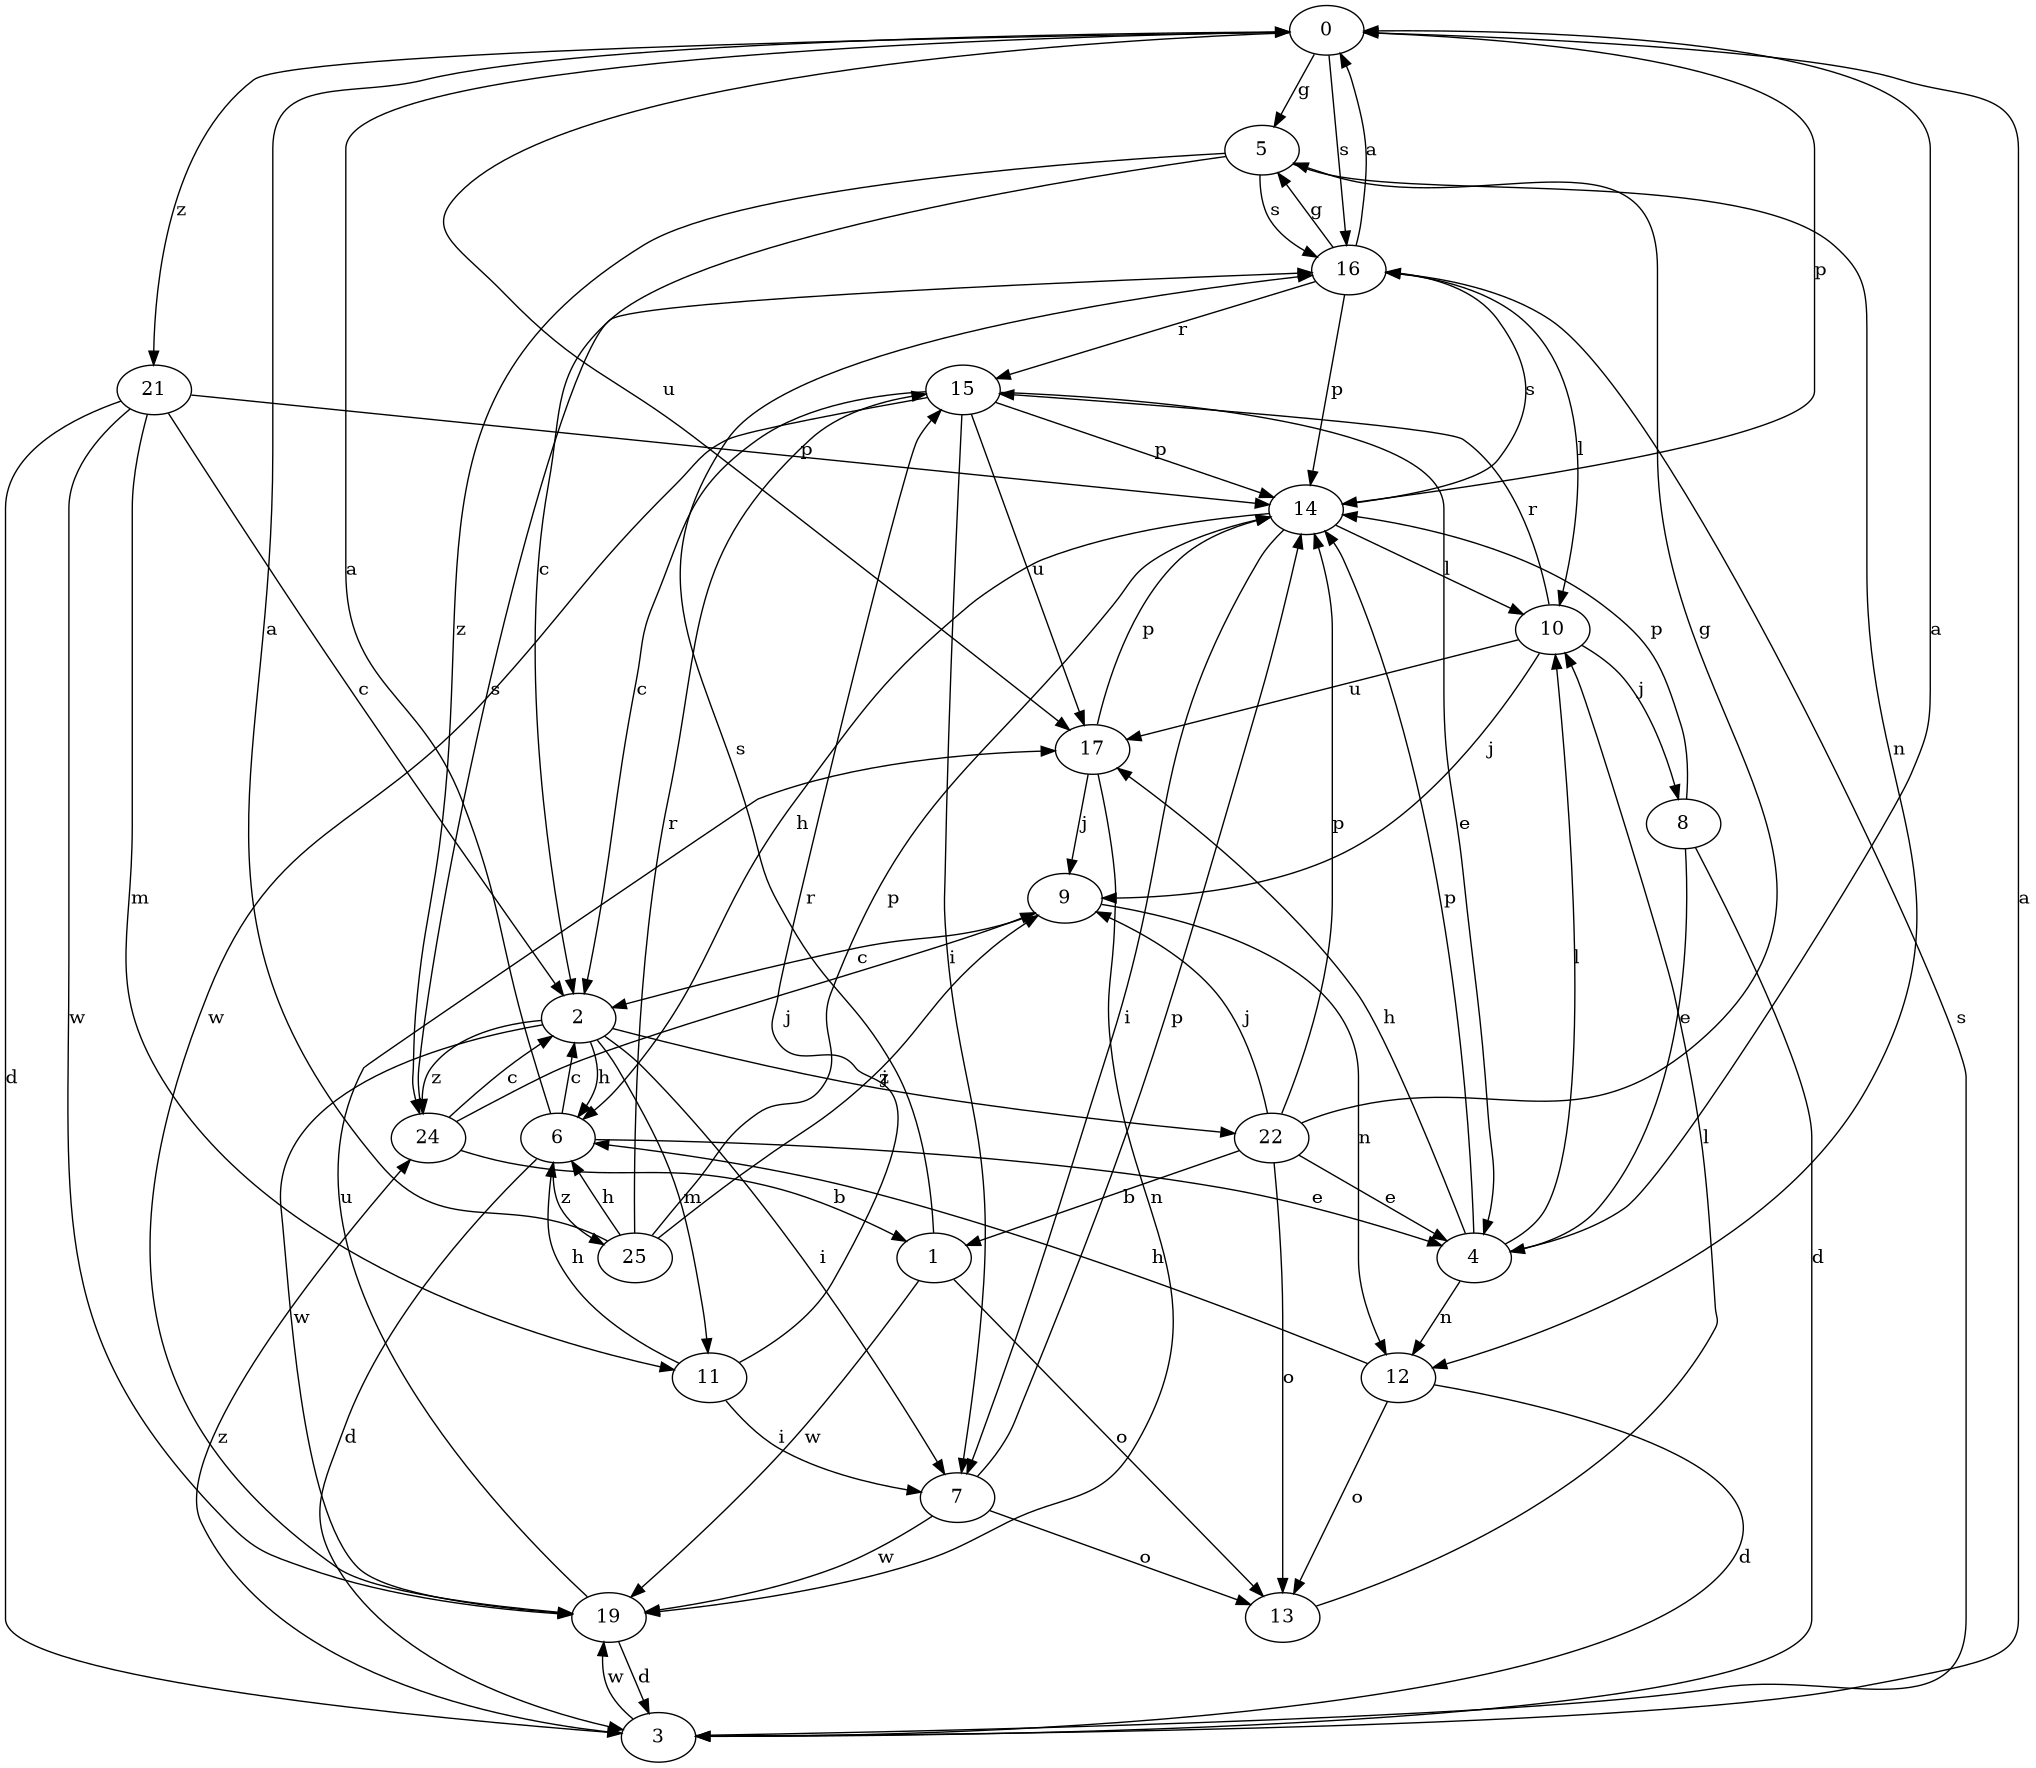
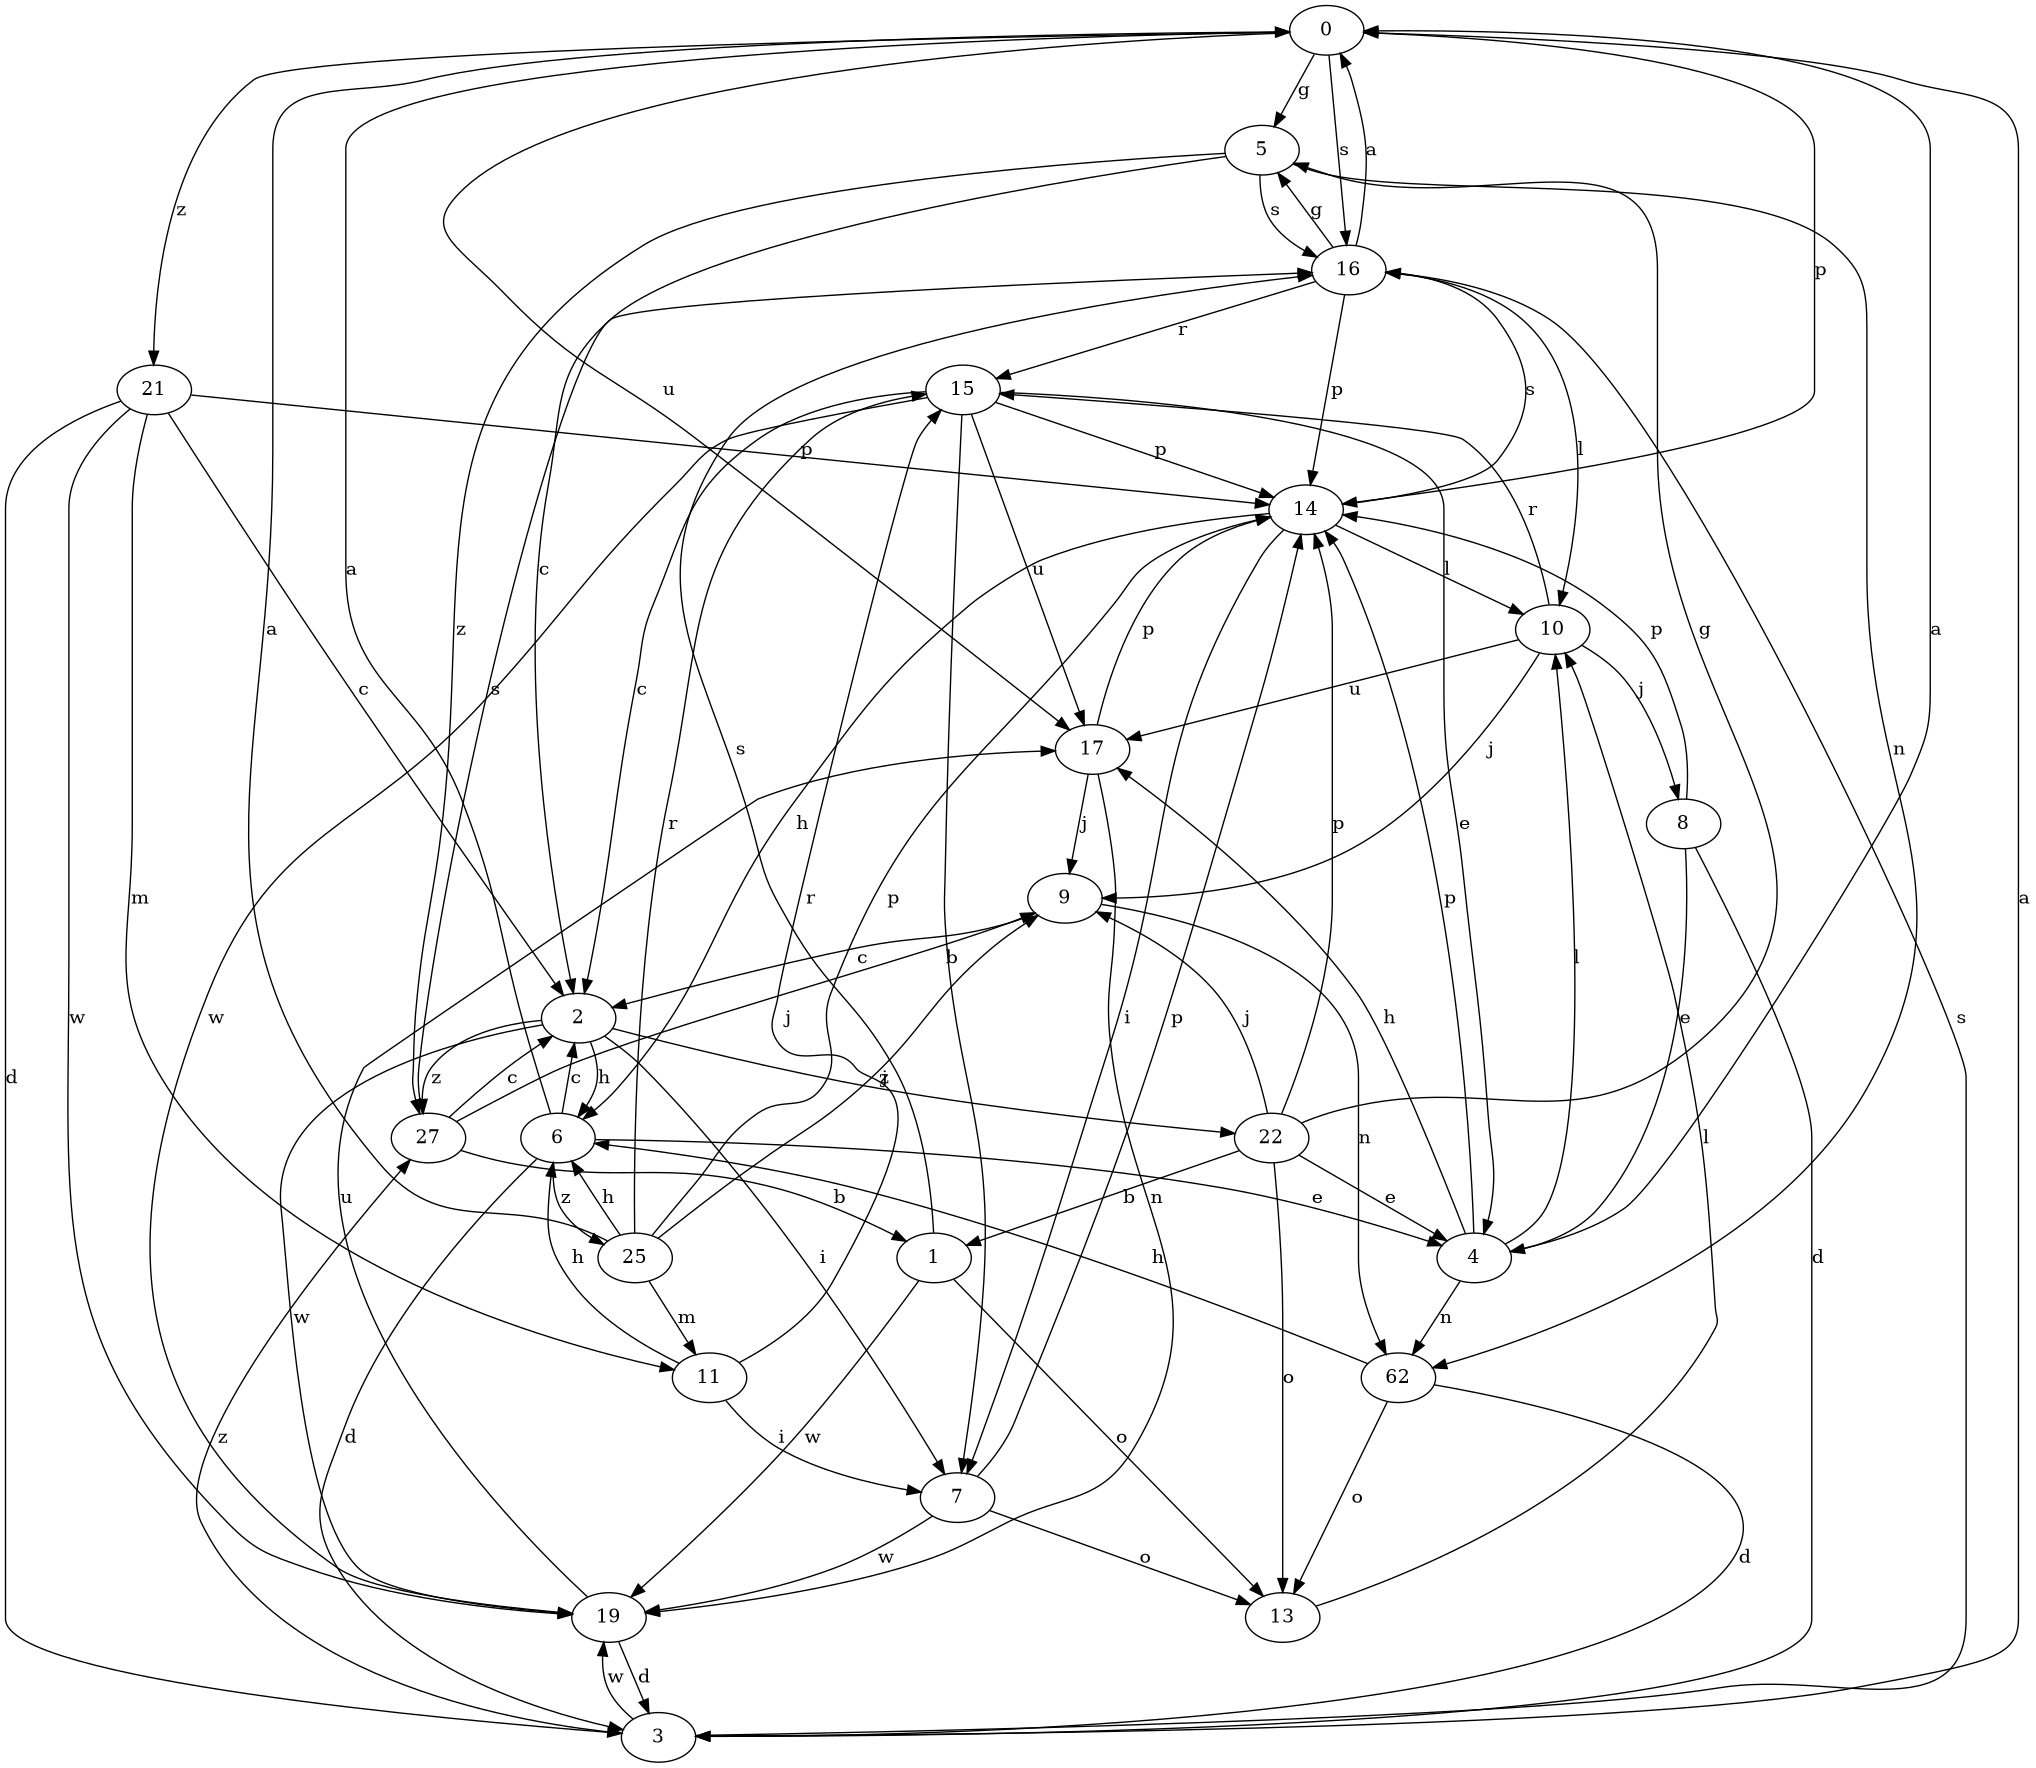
(953, 958) -> (953, 958)
(428, 1138) -> (428, 1138)
(674, 1181) -> (669, 1312)
(1398, 1378) -> (1398, 1378)
